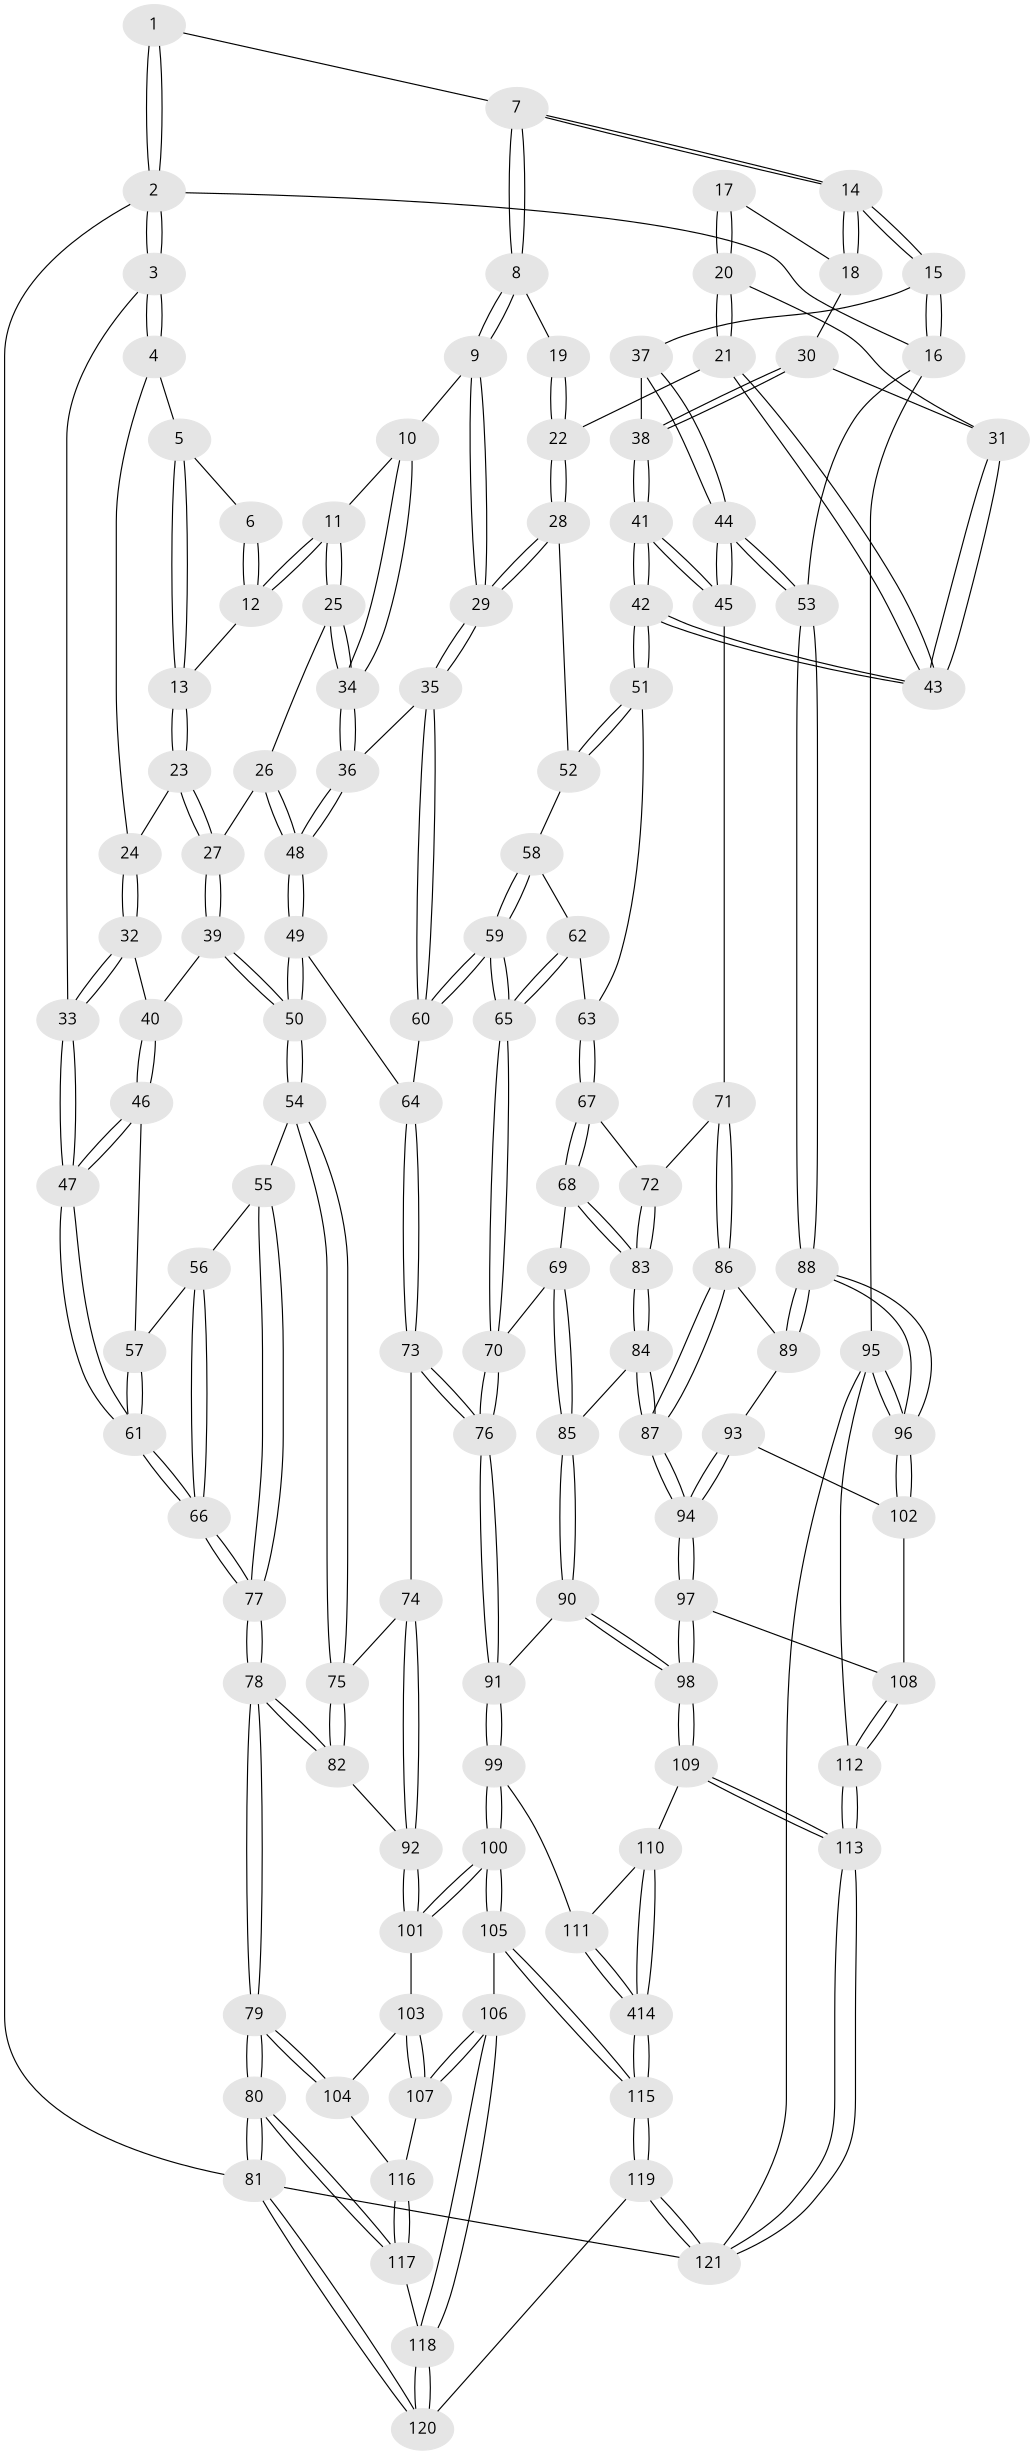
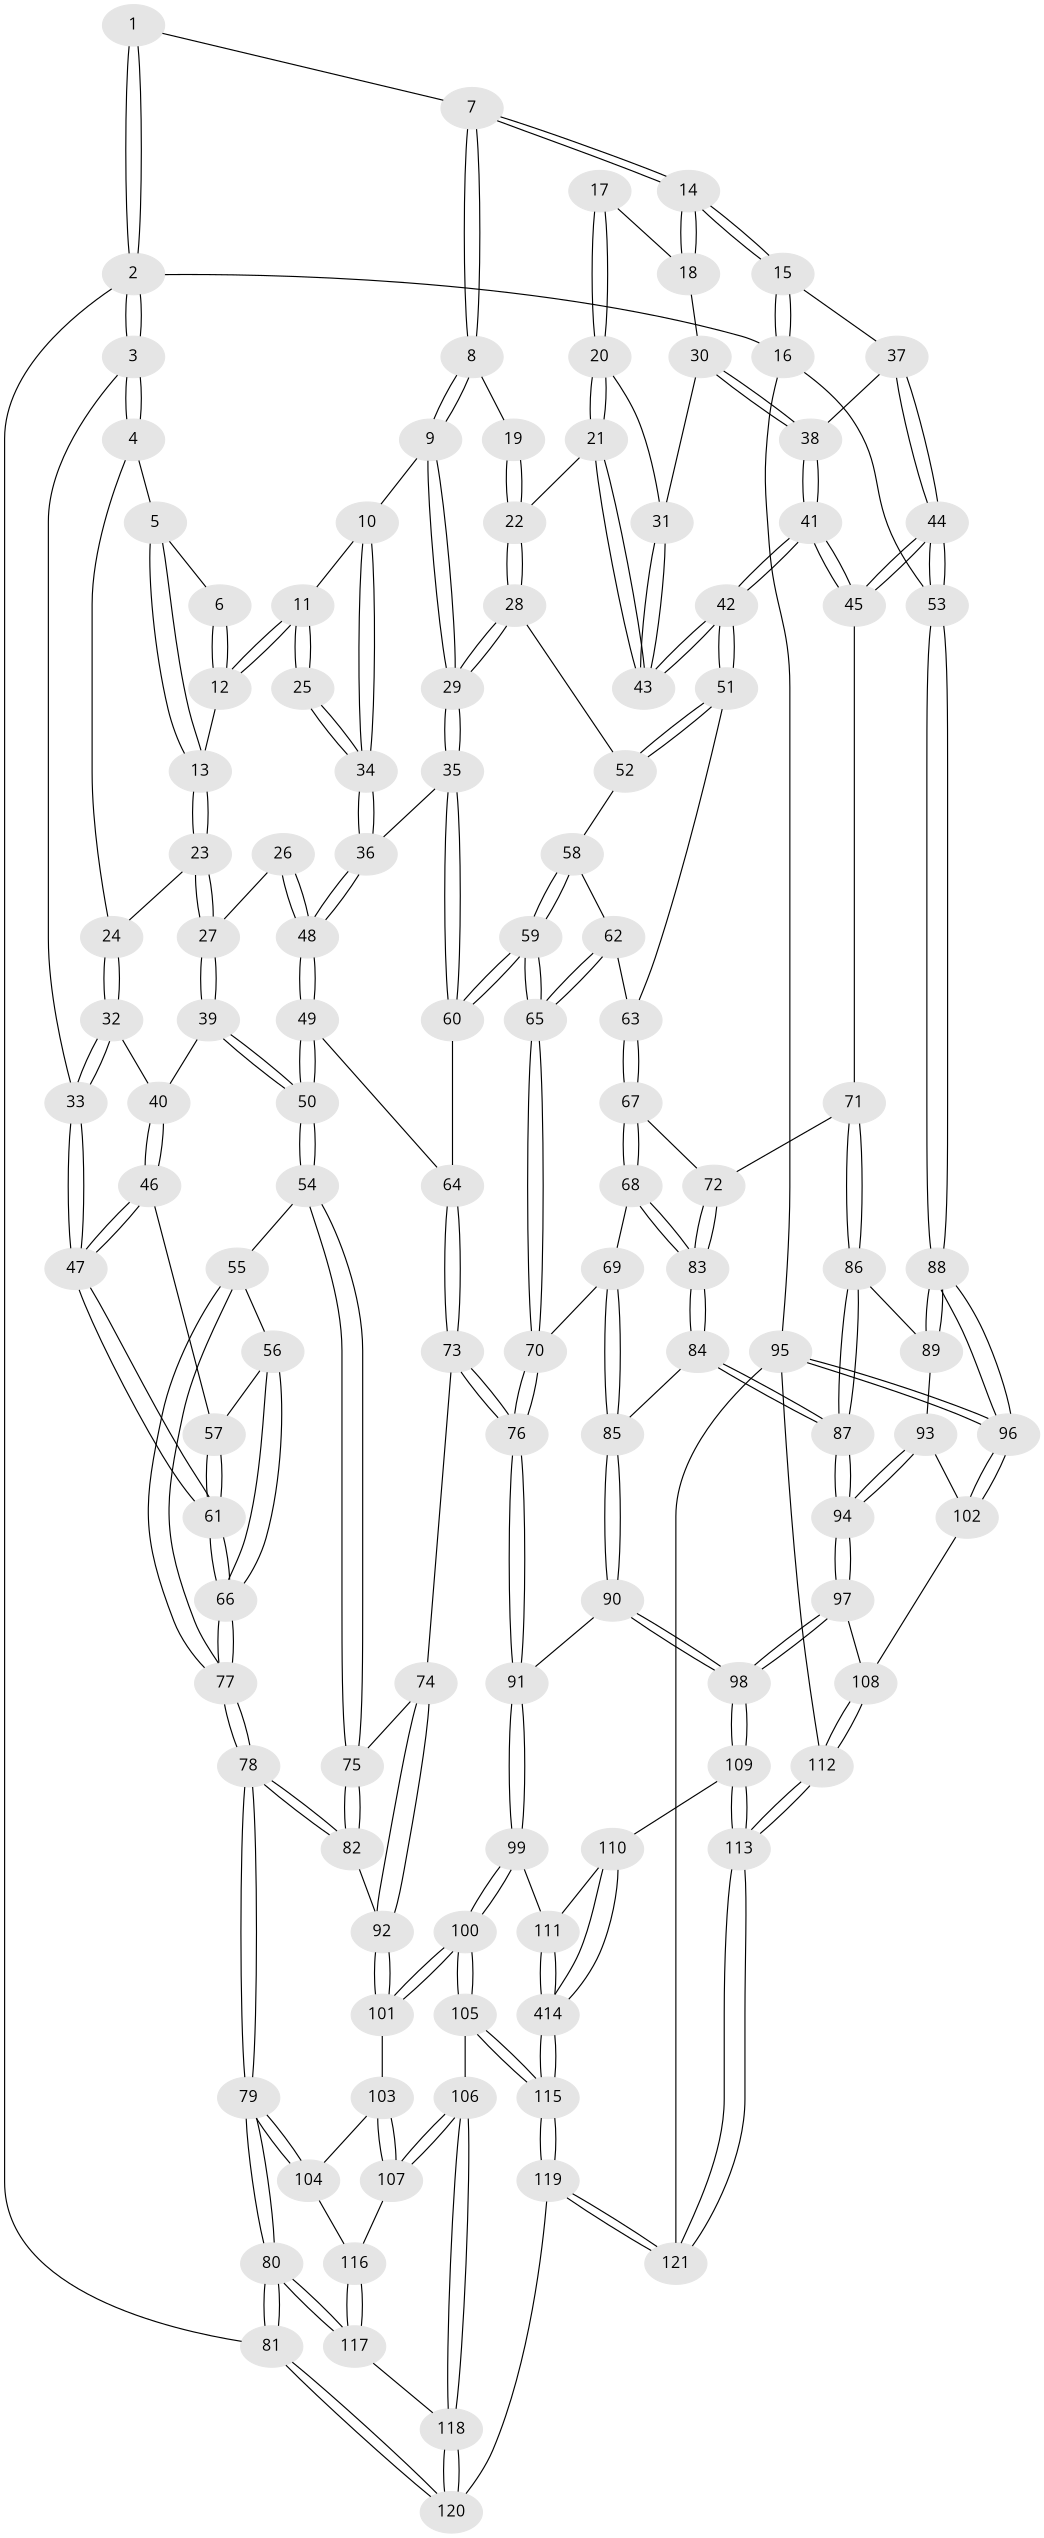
(298, 688) -> none
(482, 2223) -> none
